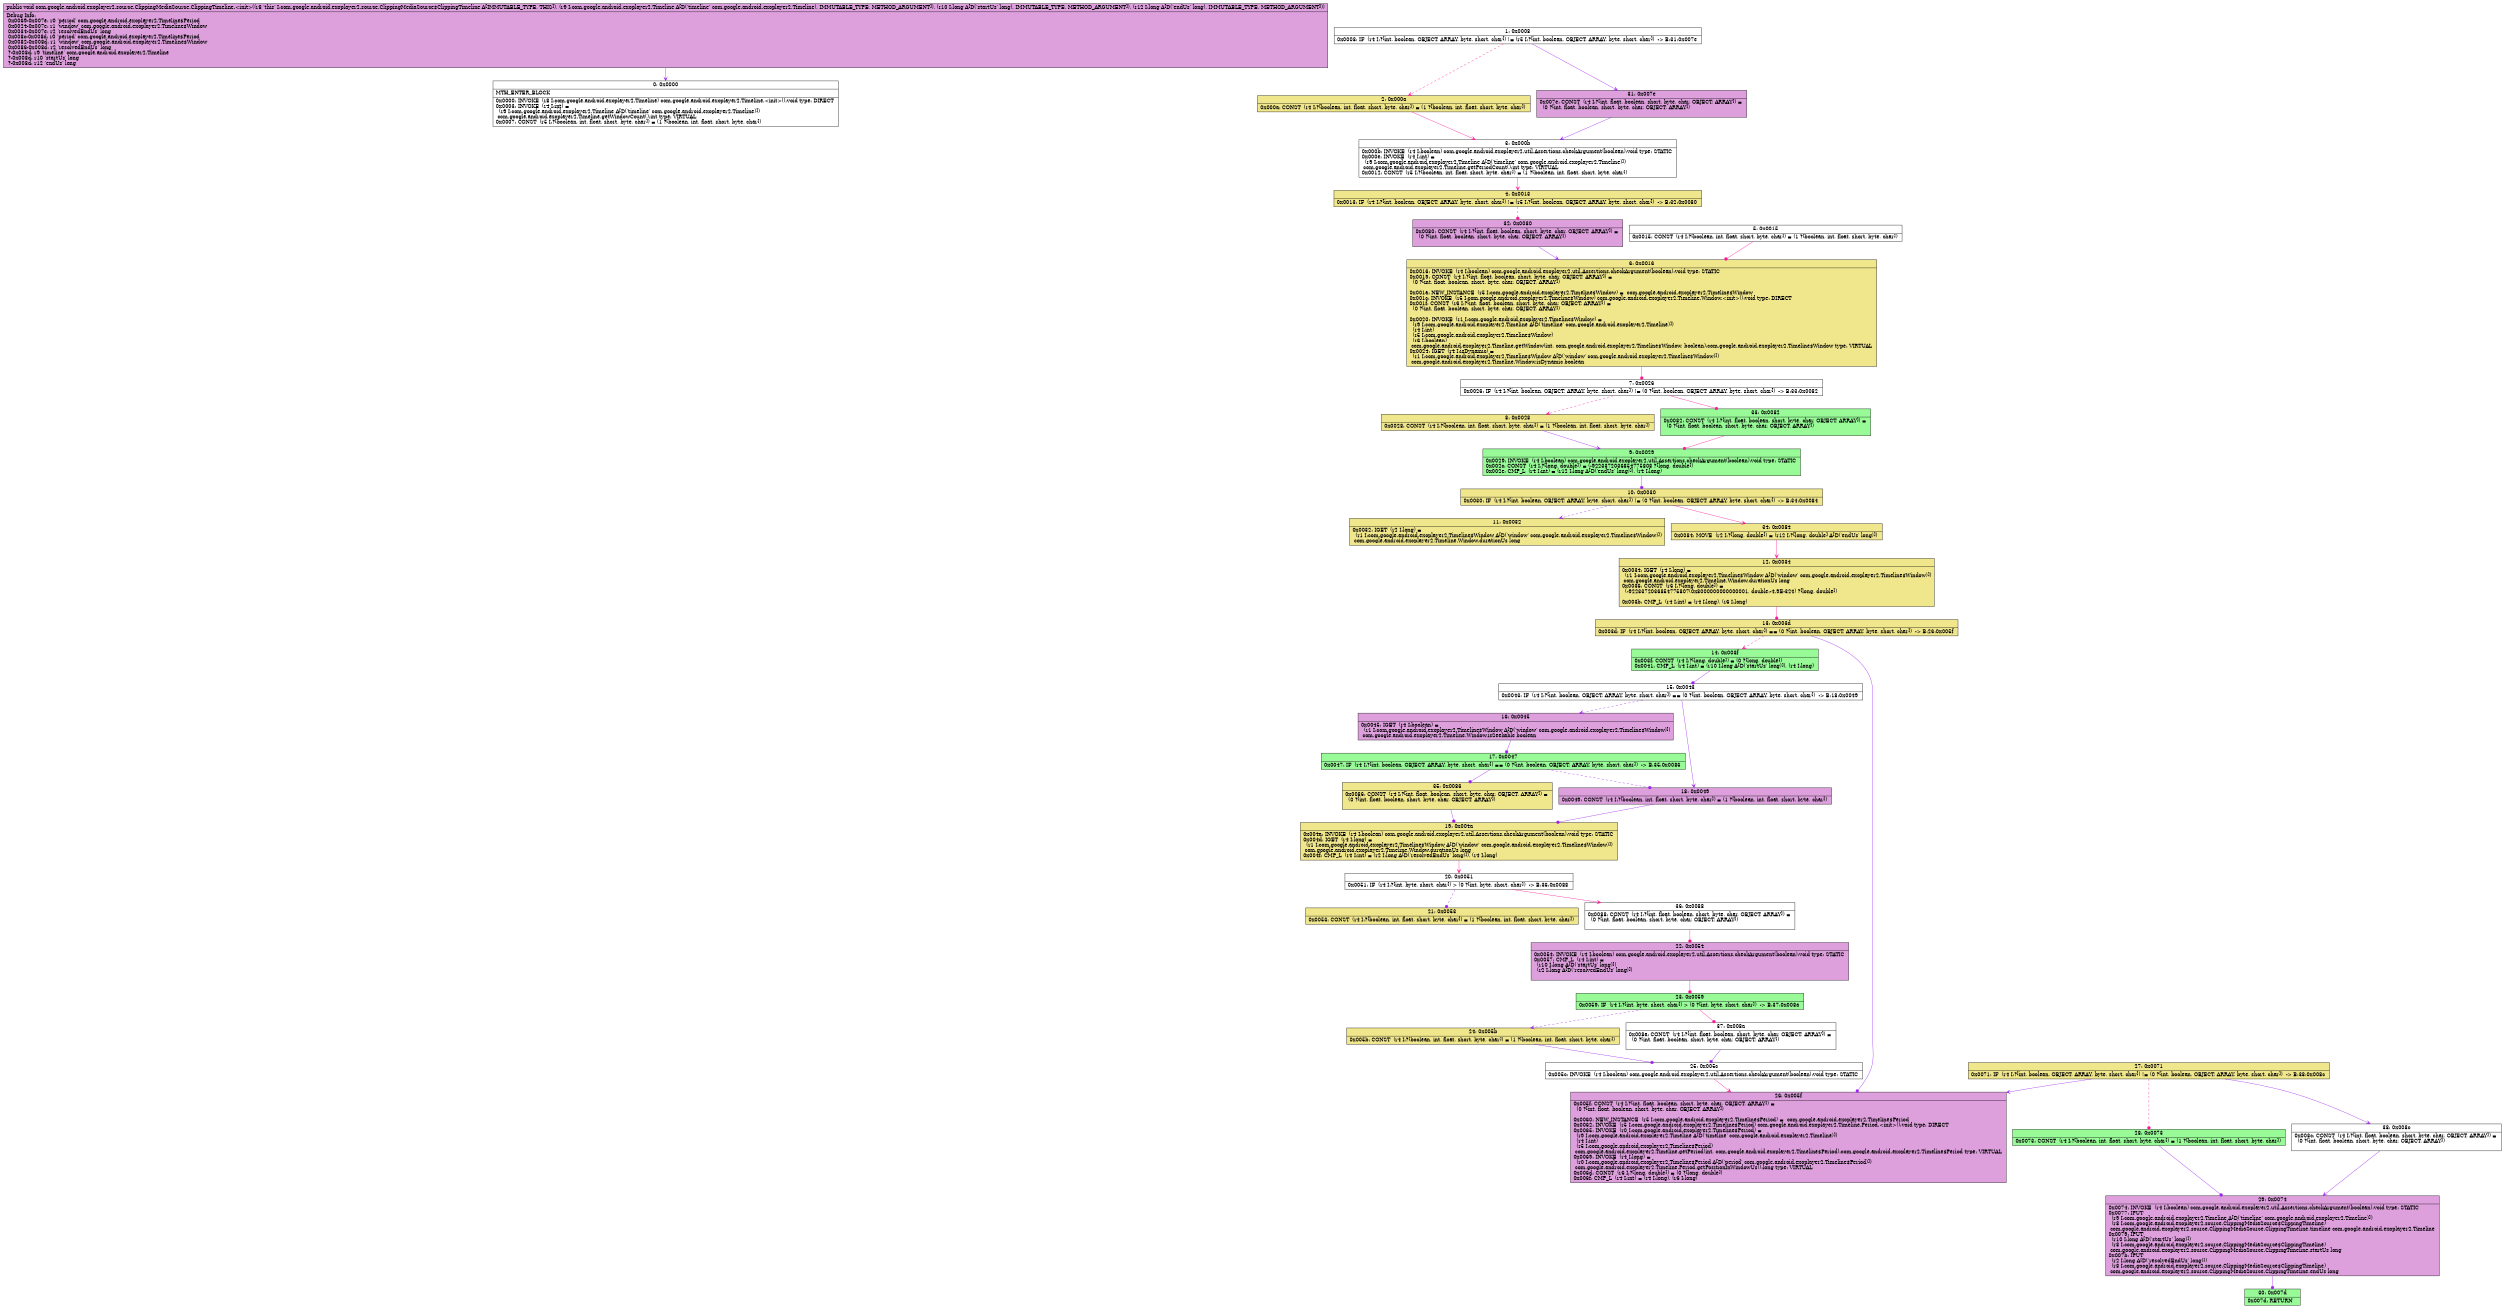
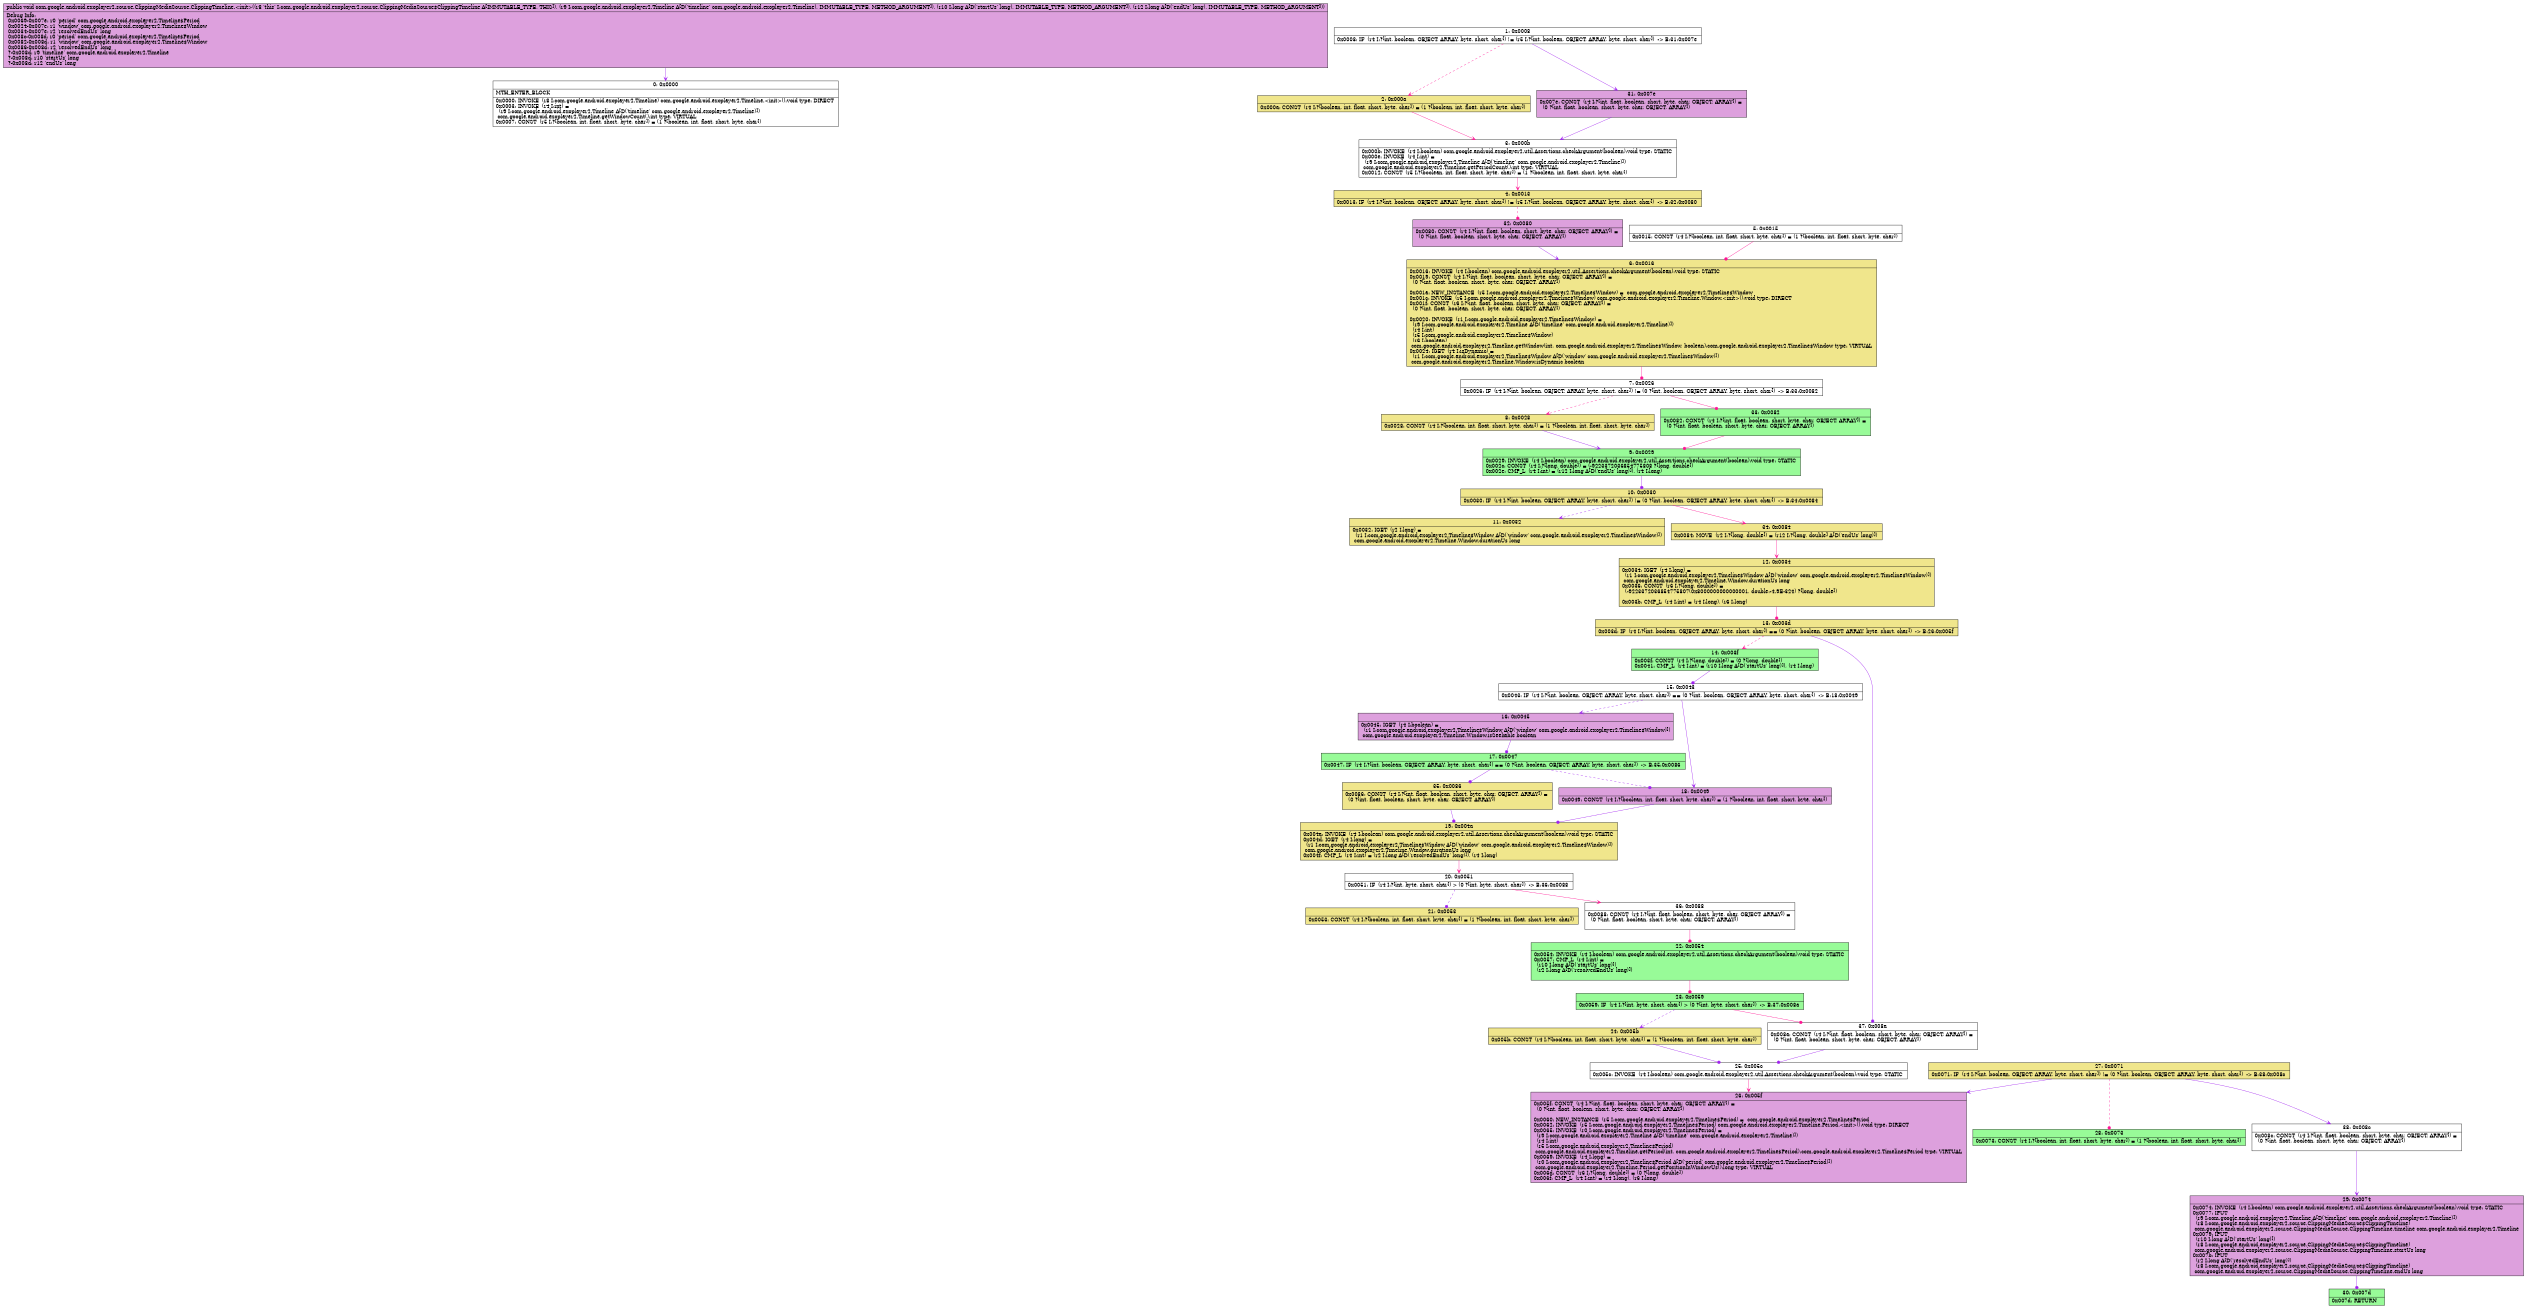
(1873, 848) -> (1873, 811)
(1690, 961) -> (1690, 961)
(2189, 1170) -> none
